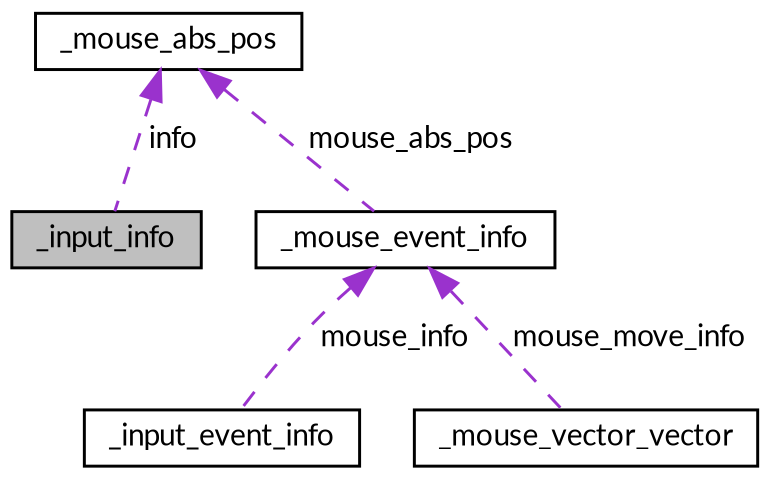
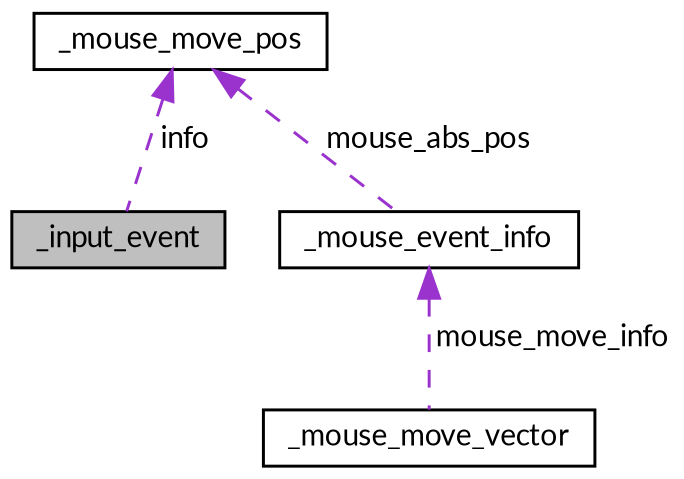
(169, 41) -> (181, 41)
(107, 240) -> (118, 240)
(222, 438) -> none
(586, 438) -> (429, 438)
